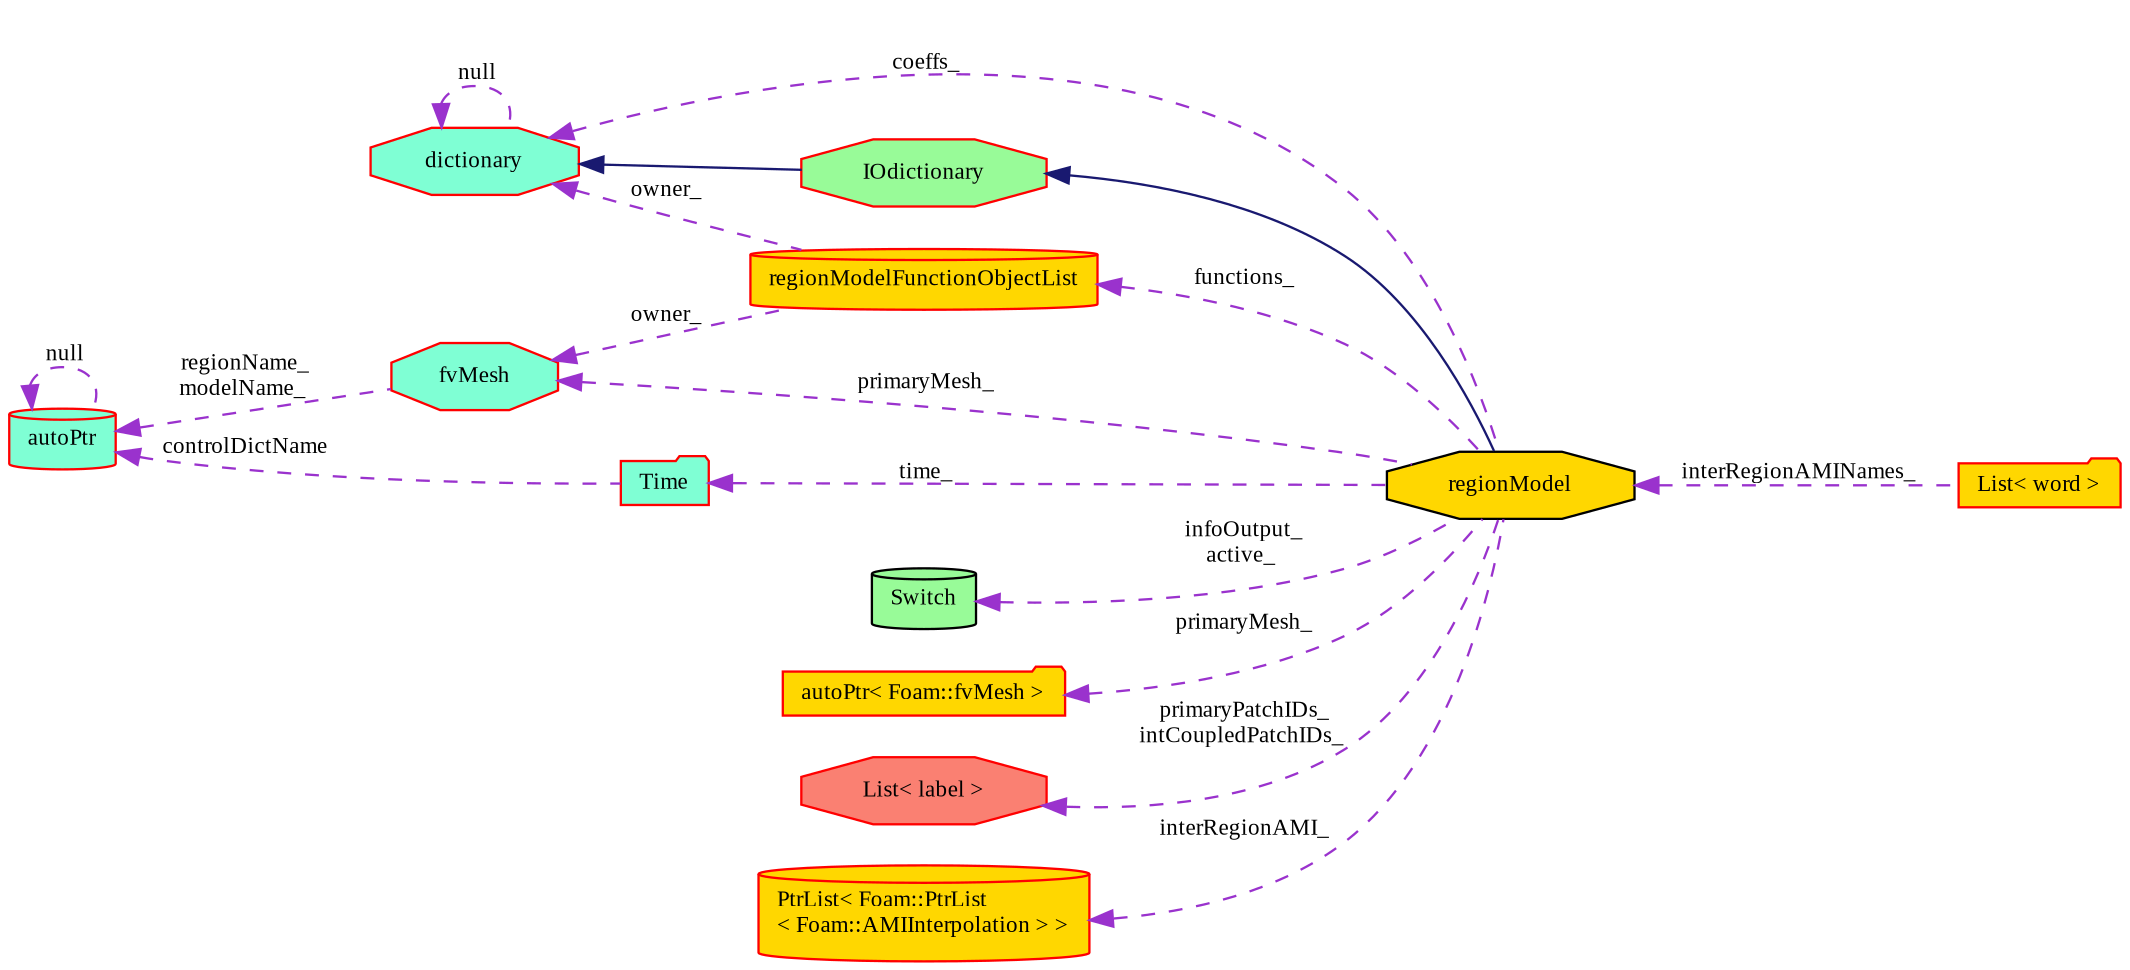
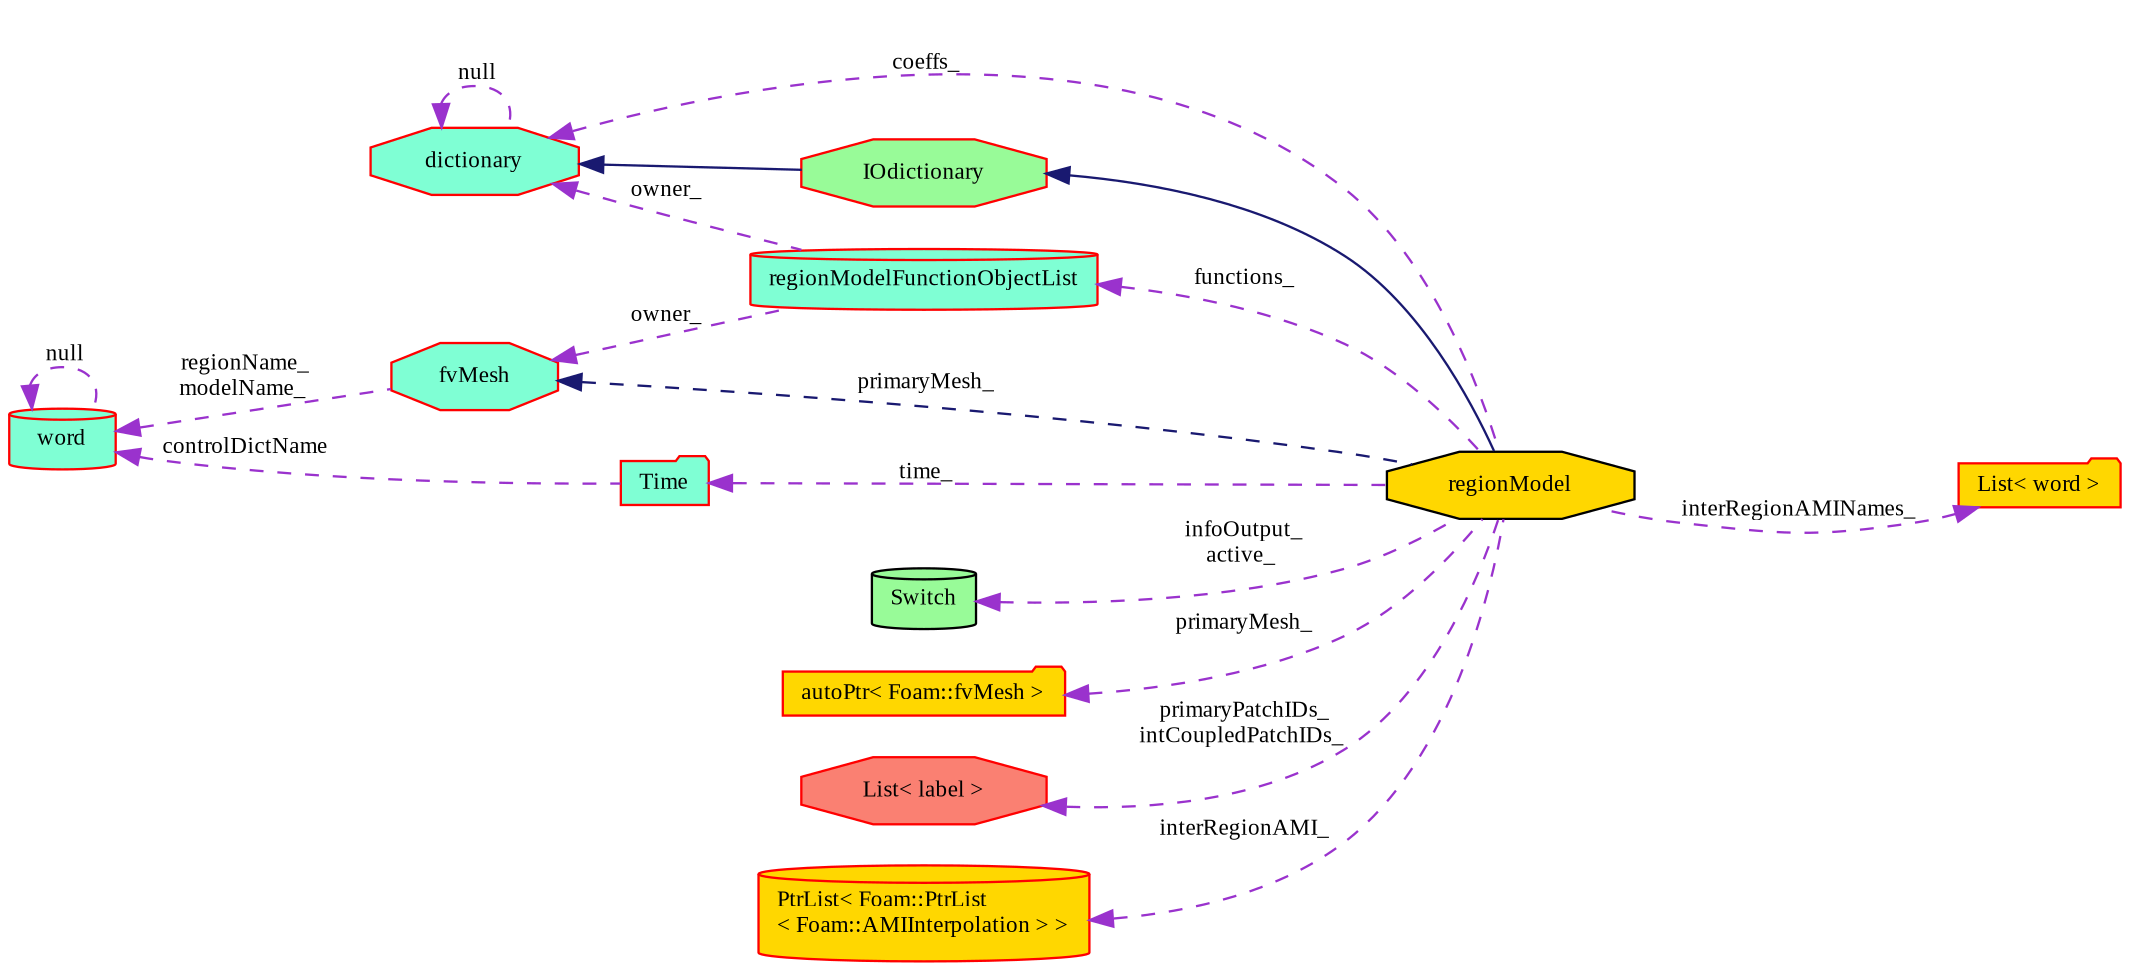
(924, 279) -> (924, 279)
(998, 413) -> (998, 413)
(62, 439) -> (62, 439)
(1808, 485) -> (1778, 532)
